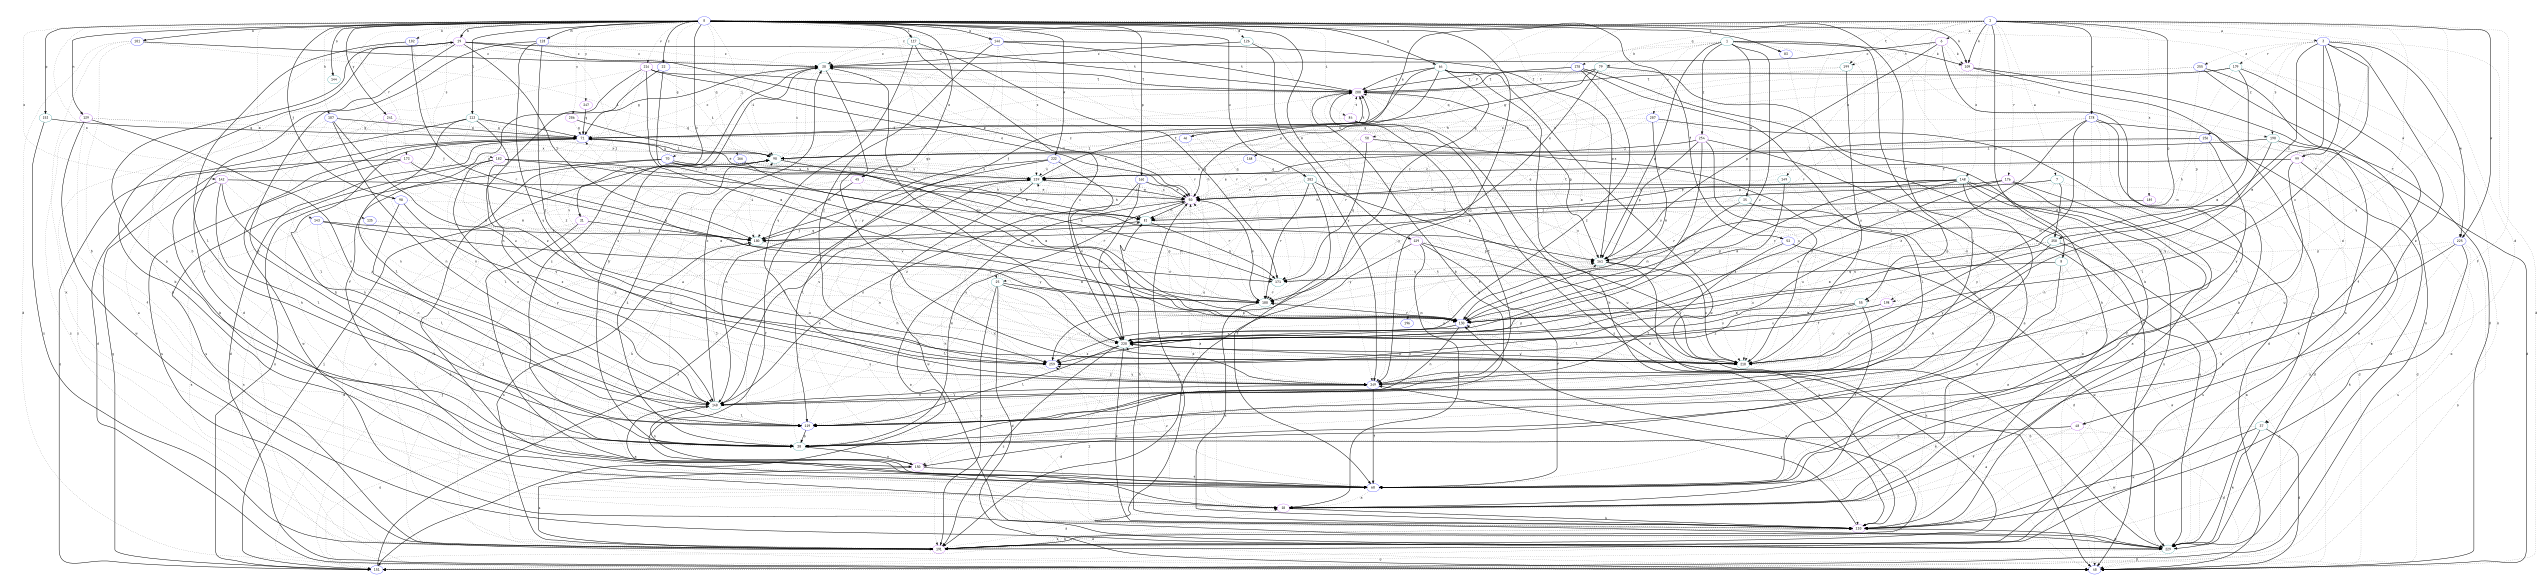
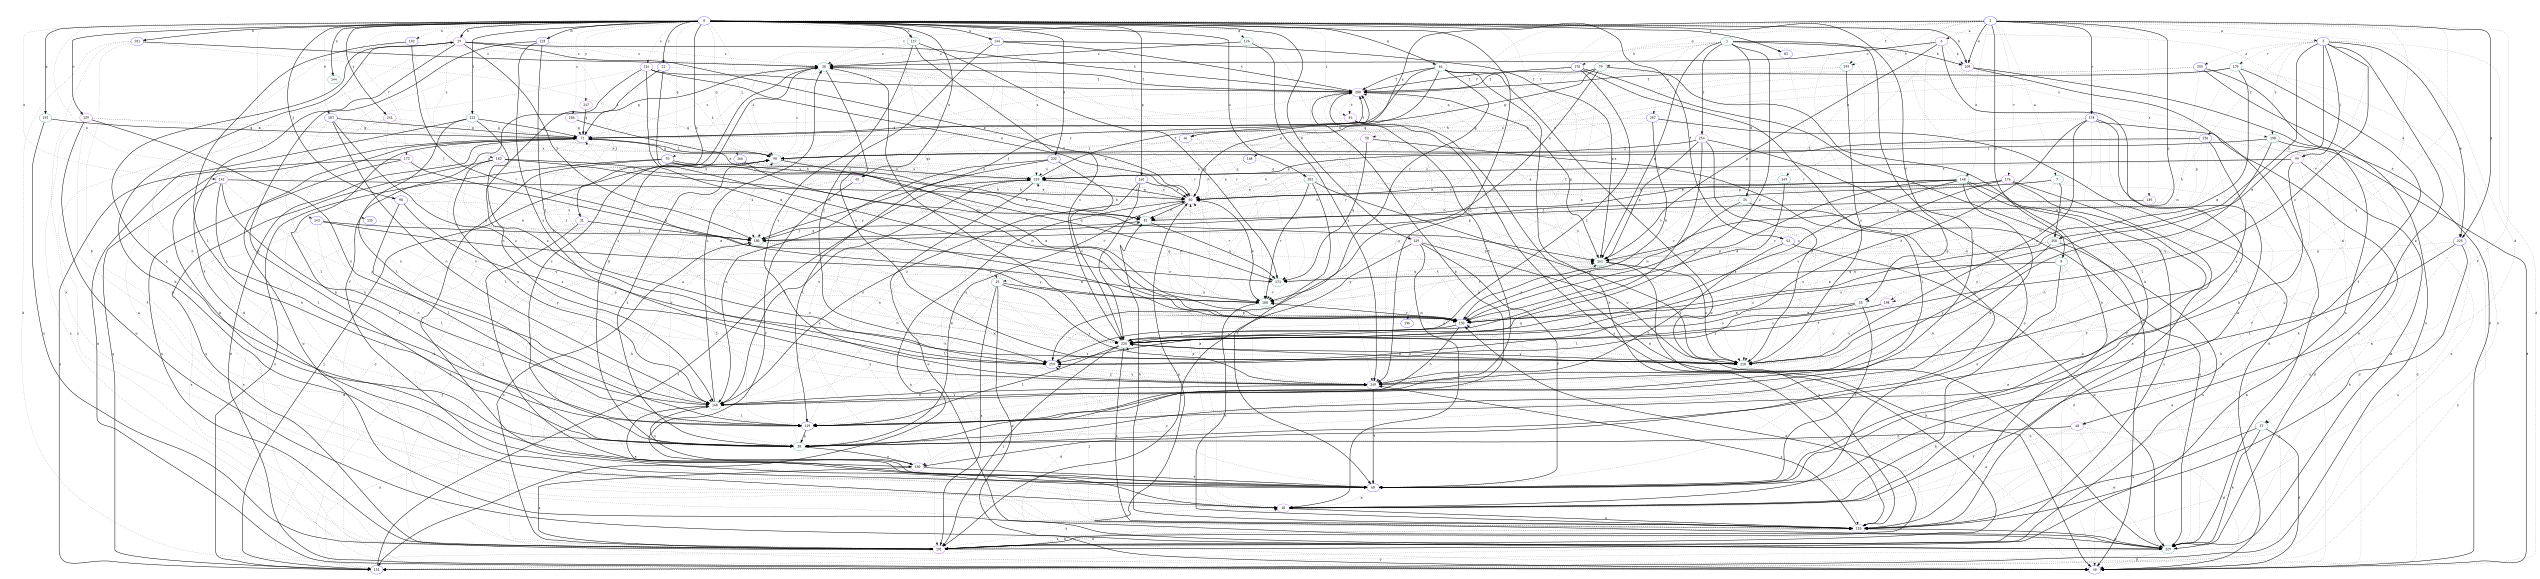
(1354, 106) -> (1350, 103)
(944, 271) -> none
